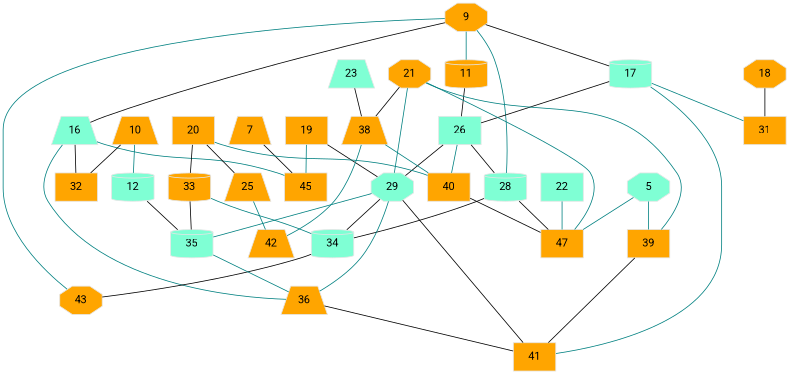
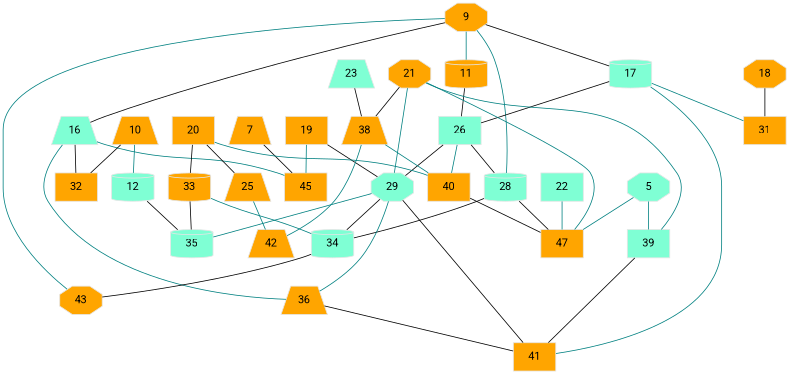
(649, 244) -> (649, 244)
(255, 275) -> none
